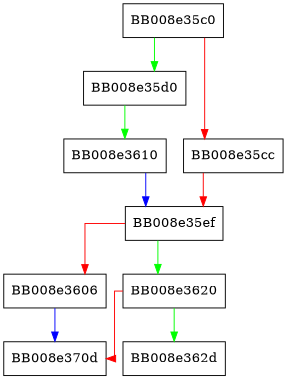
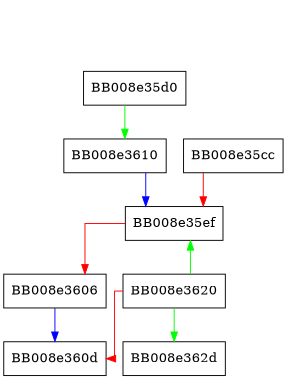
(173, 21) -> none
(158, 252) -> (190, 262)
(55, 359) -> (55, 359)
